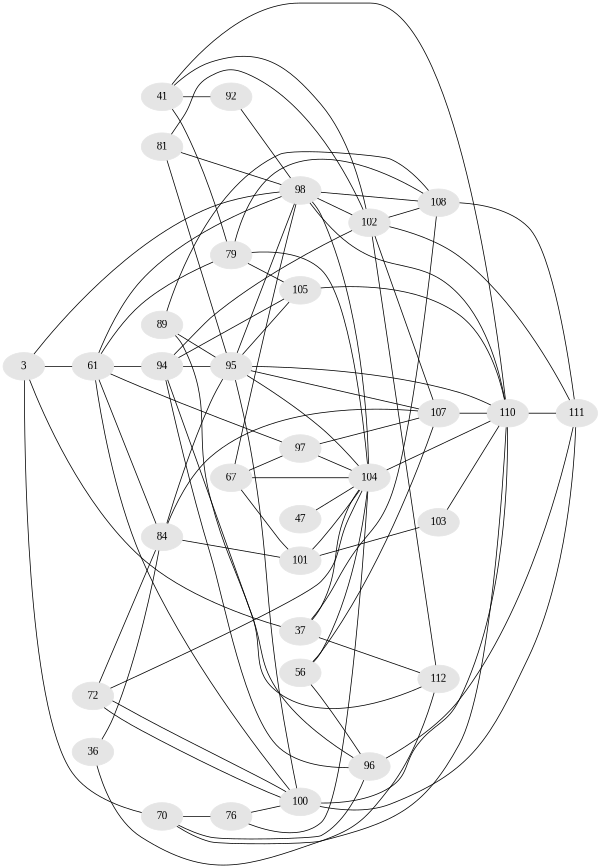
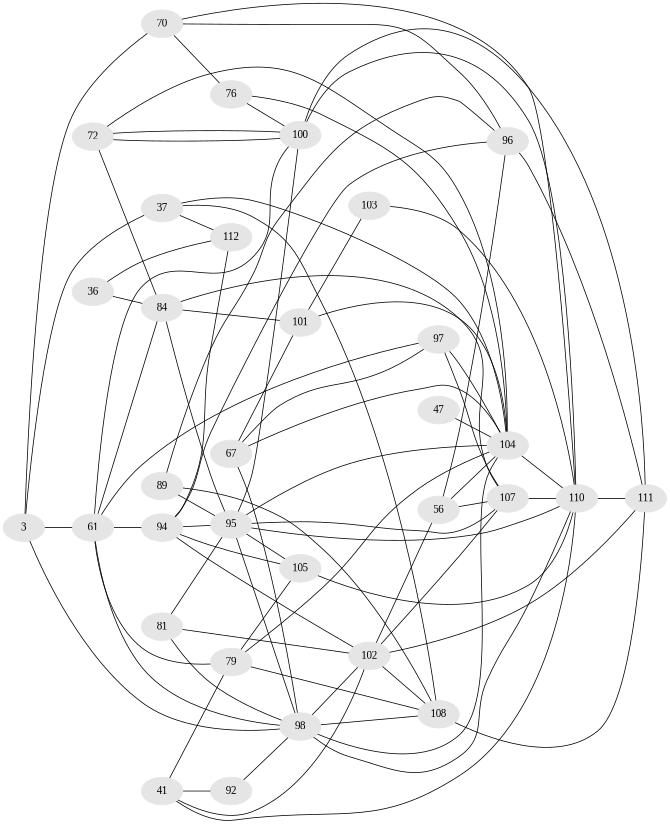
(401, 429) -> (404, 583)
